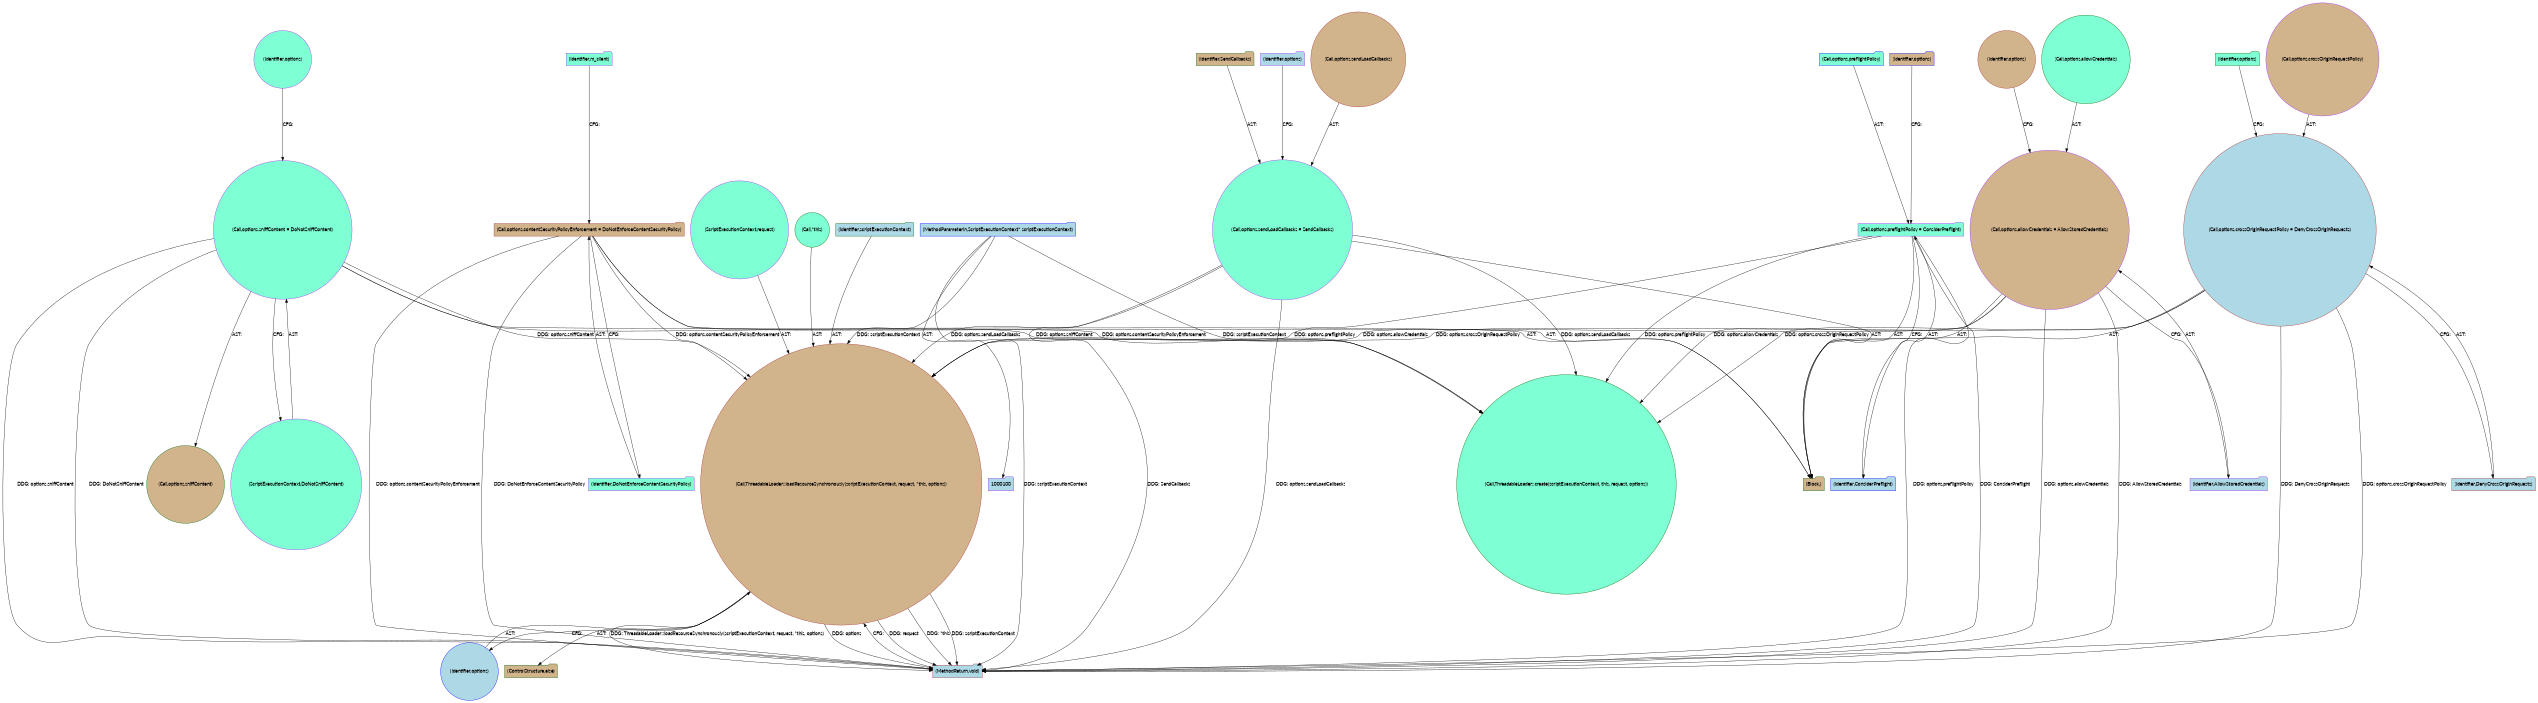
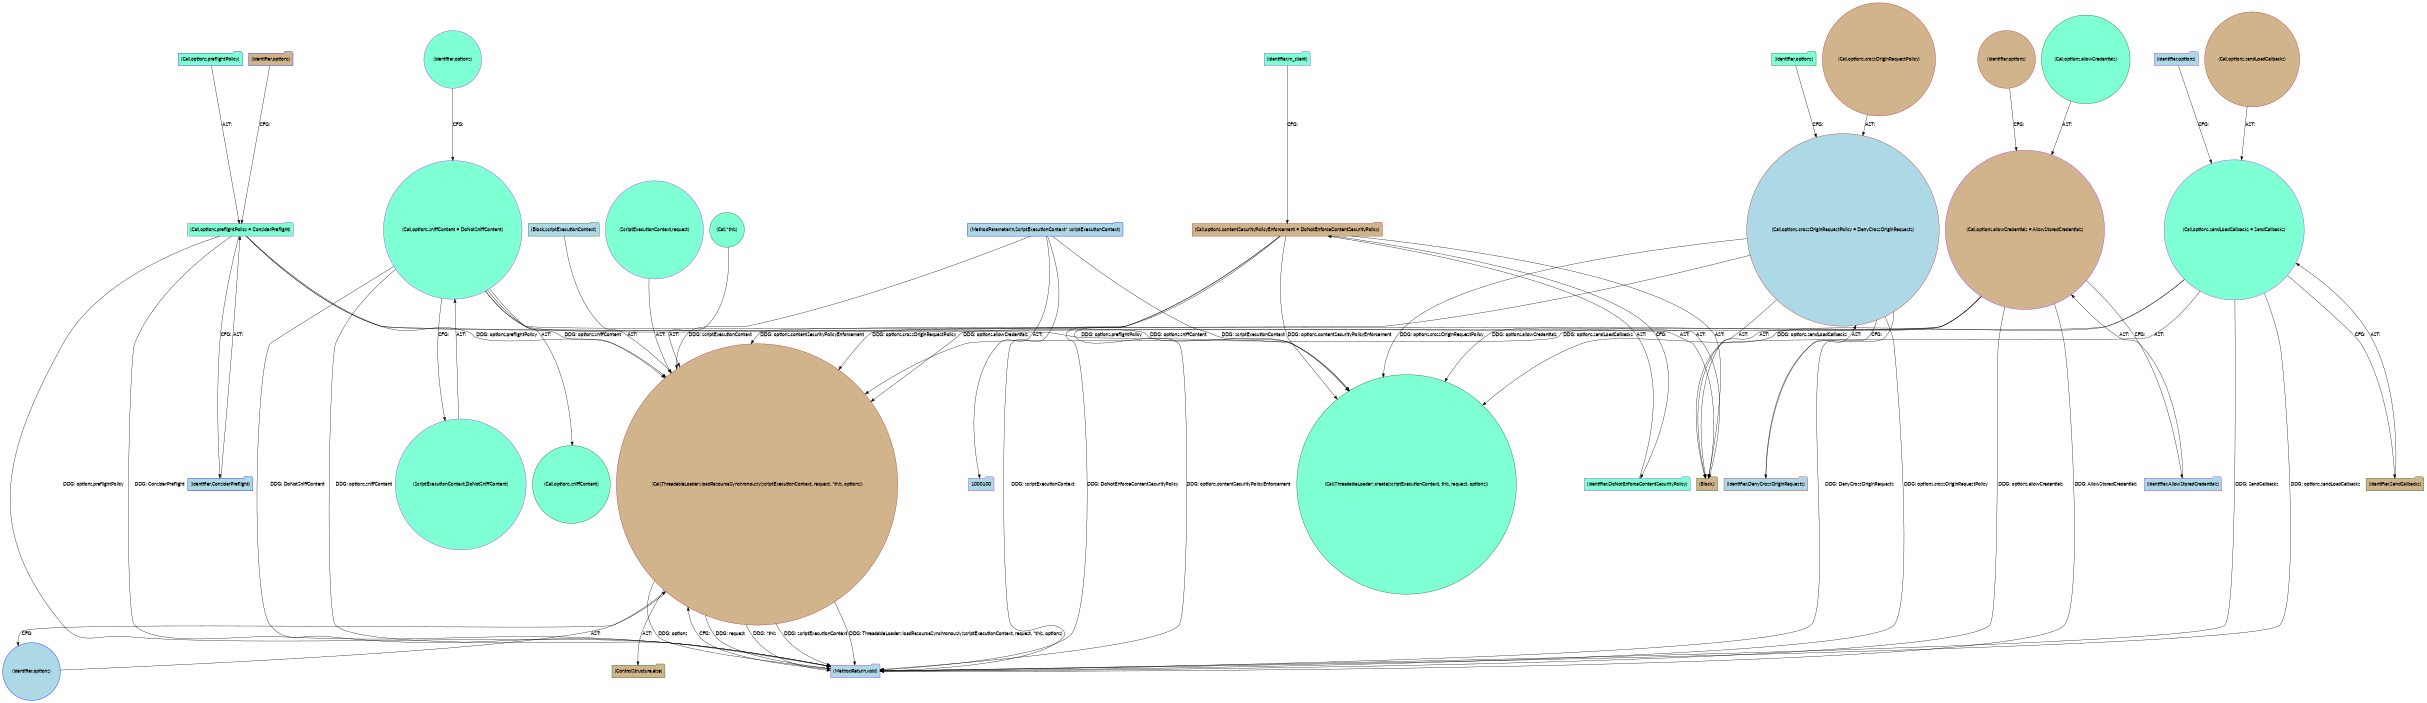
(2322, 59) -> (1879, 59)
(875, 230) -> (564, 230)
none -> (2369, 360)
(186, 484) -> (571, 484)
(957, 672) -> (855, 672)
